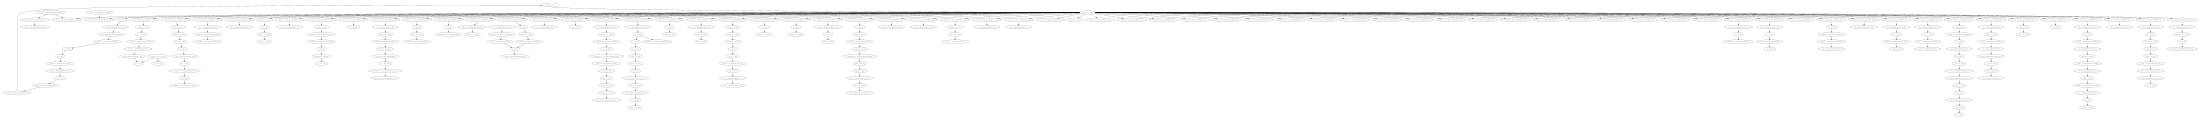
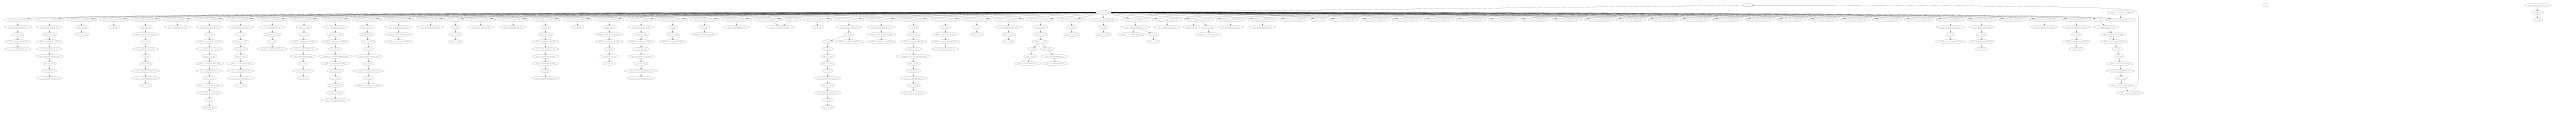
(1220, 15) -> (1134, 30)
(58, 16) -> (881, 23)
(100, 16) -> (513, 23)
(892, 23) -> (2120, 16)
(472, 30) -> (787, 23)
(955, 30) -> (1203, 23)
(522, 45) -> (546, 45)
(148, 60) -> (303, 67)
(733, 67) -> (1043, 45)
(1959, 93) -> none
